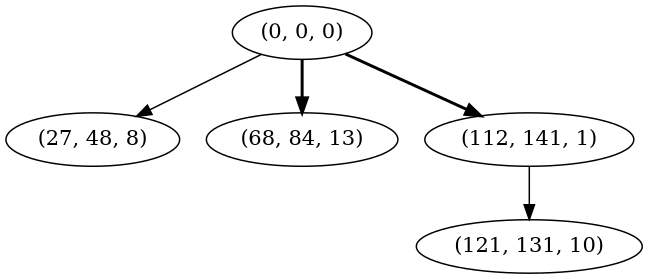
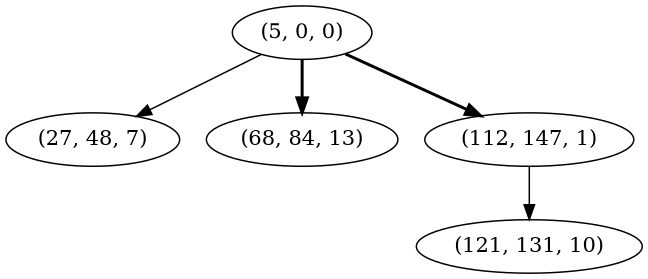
(302, 33) -> (302, 33)
(93, 140) -> (93, 140)
(529, 140) -> (529, 140)
